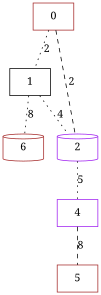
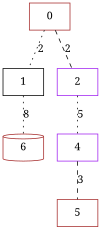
(54, 115) -> none
(78, 148) -> (78, 82)
(81, 246) -> (81, 180)
